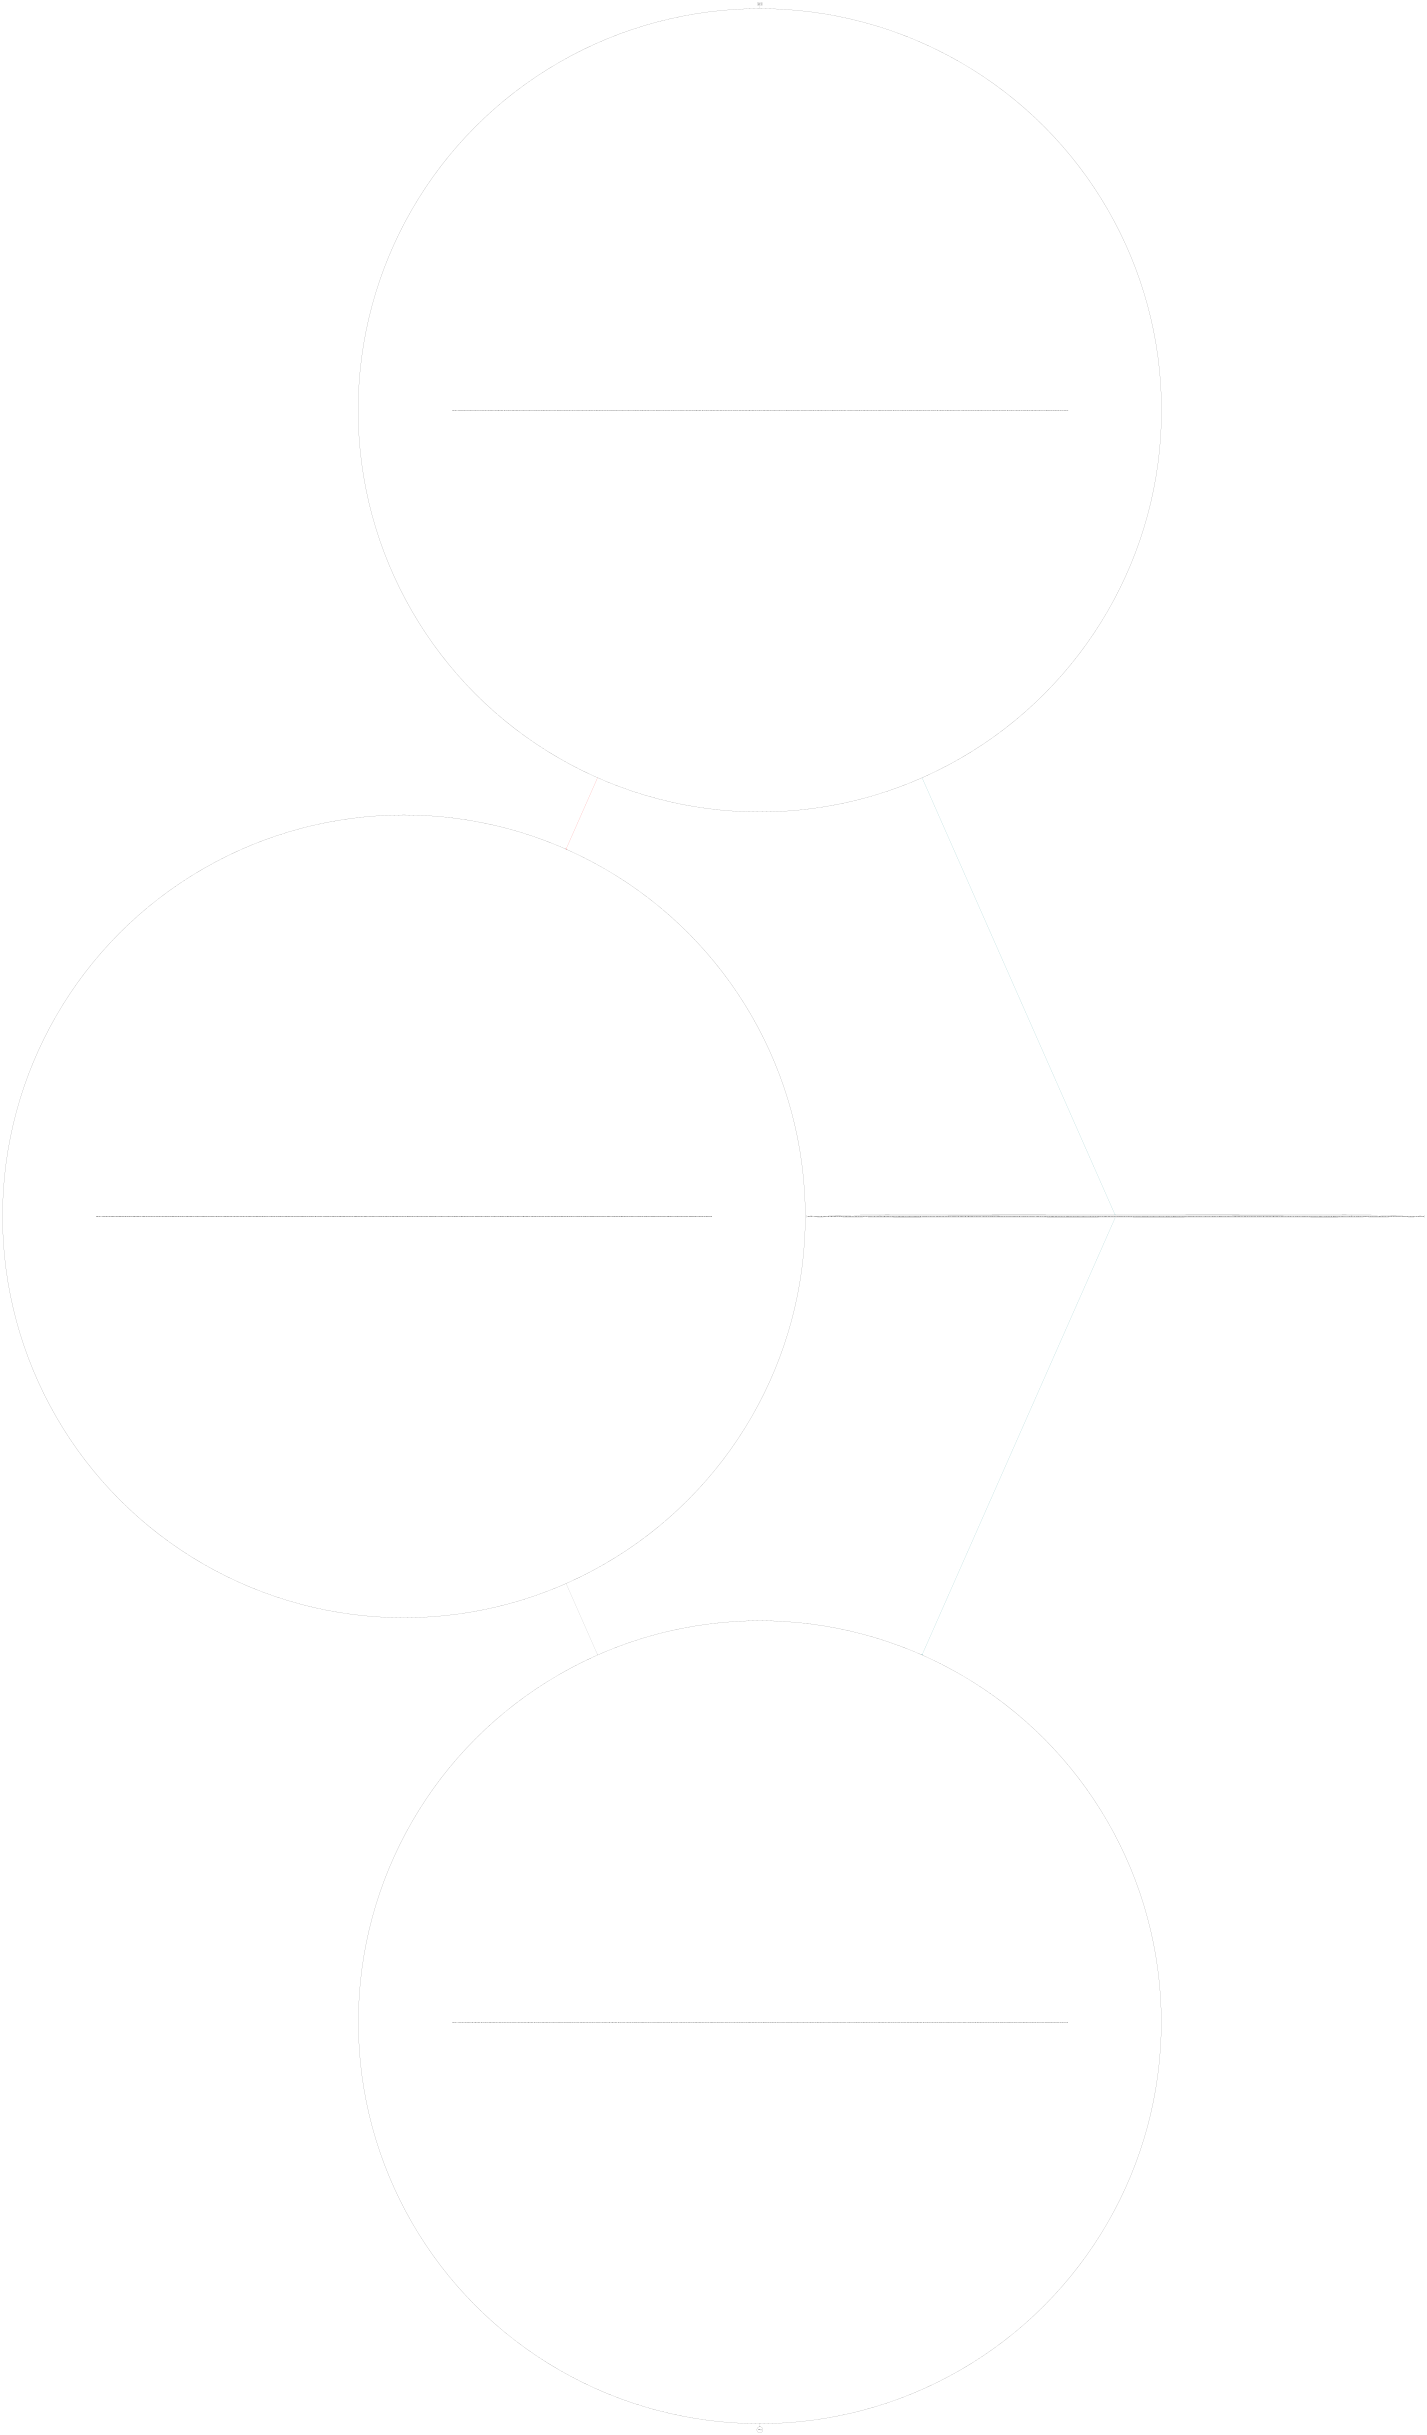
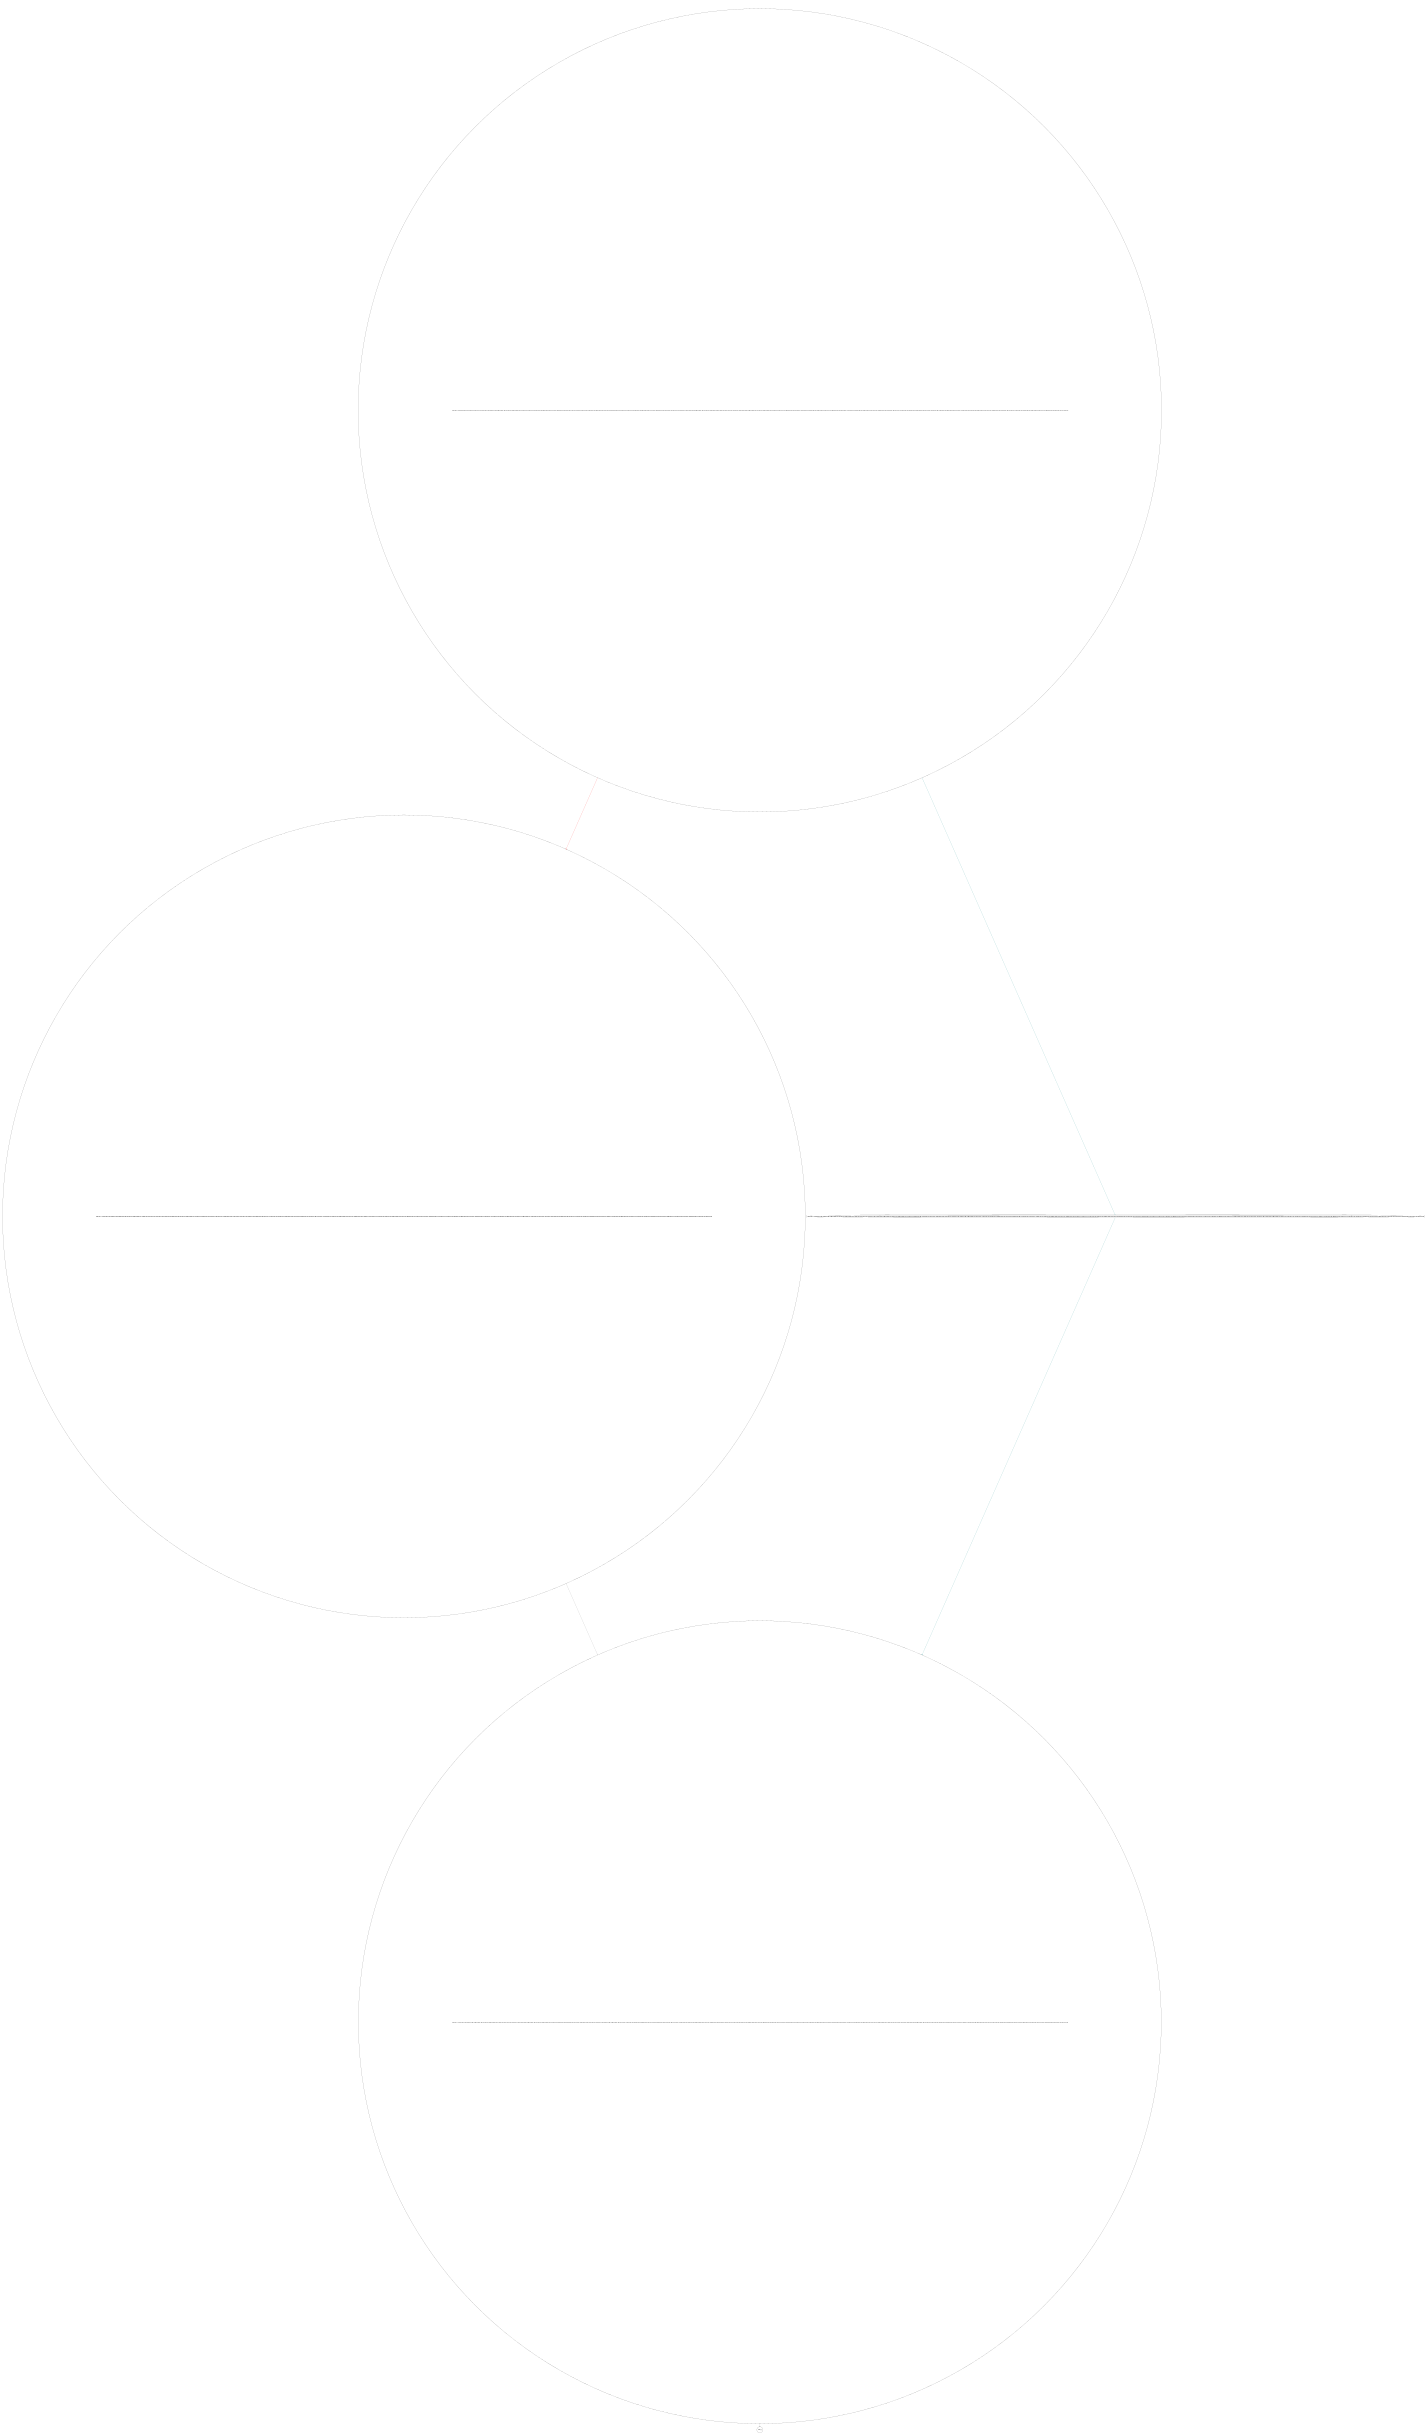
(760, 4) -> none
